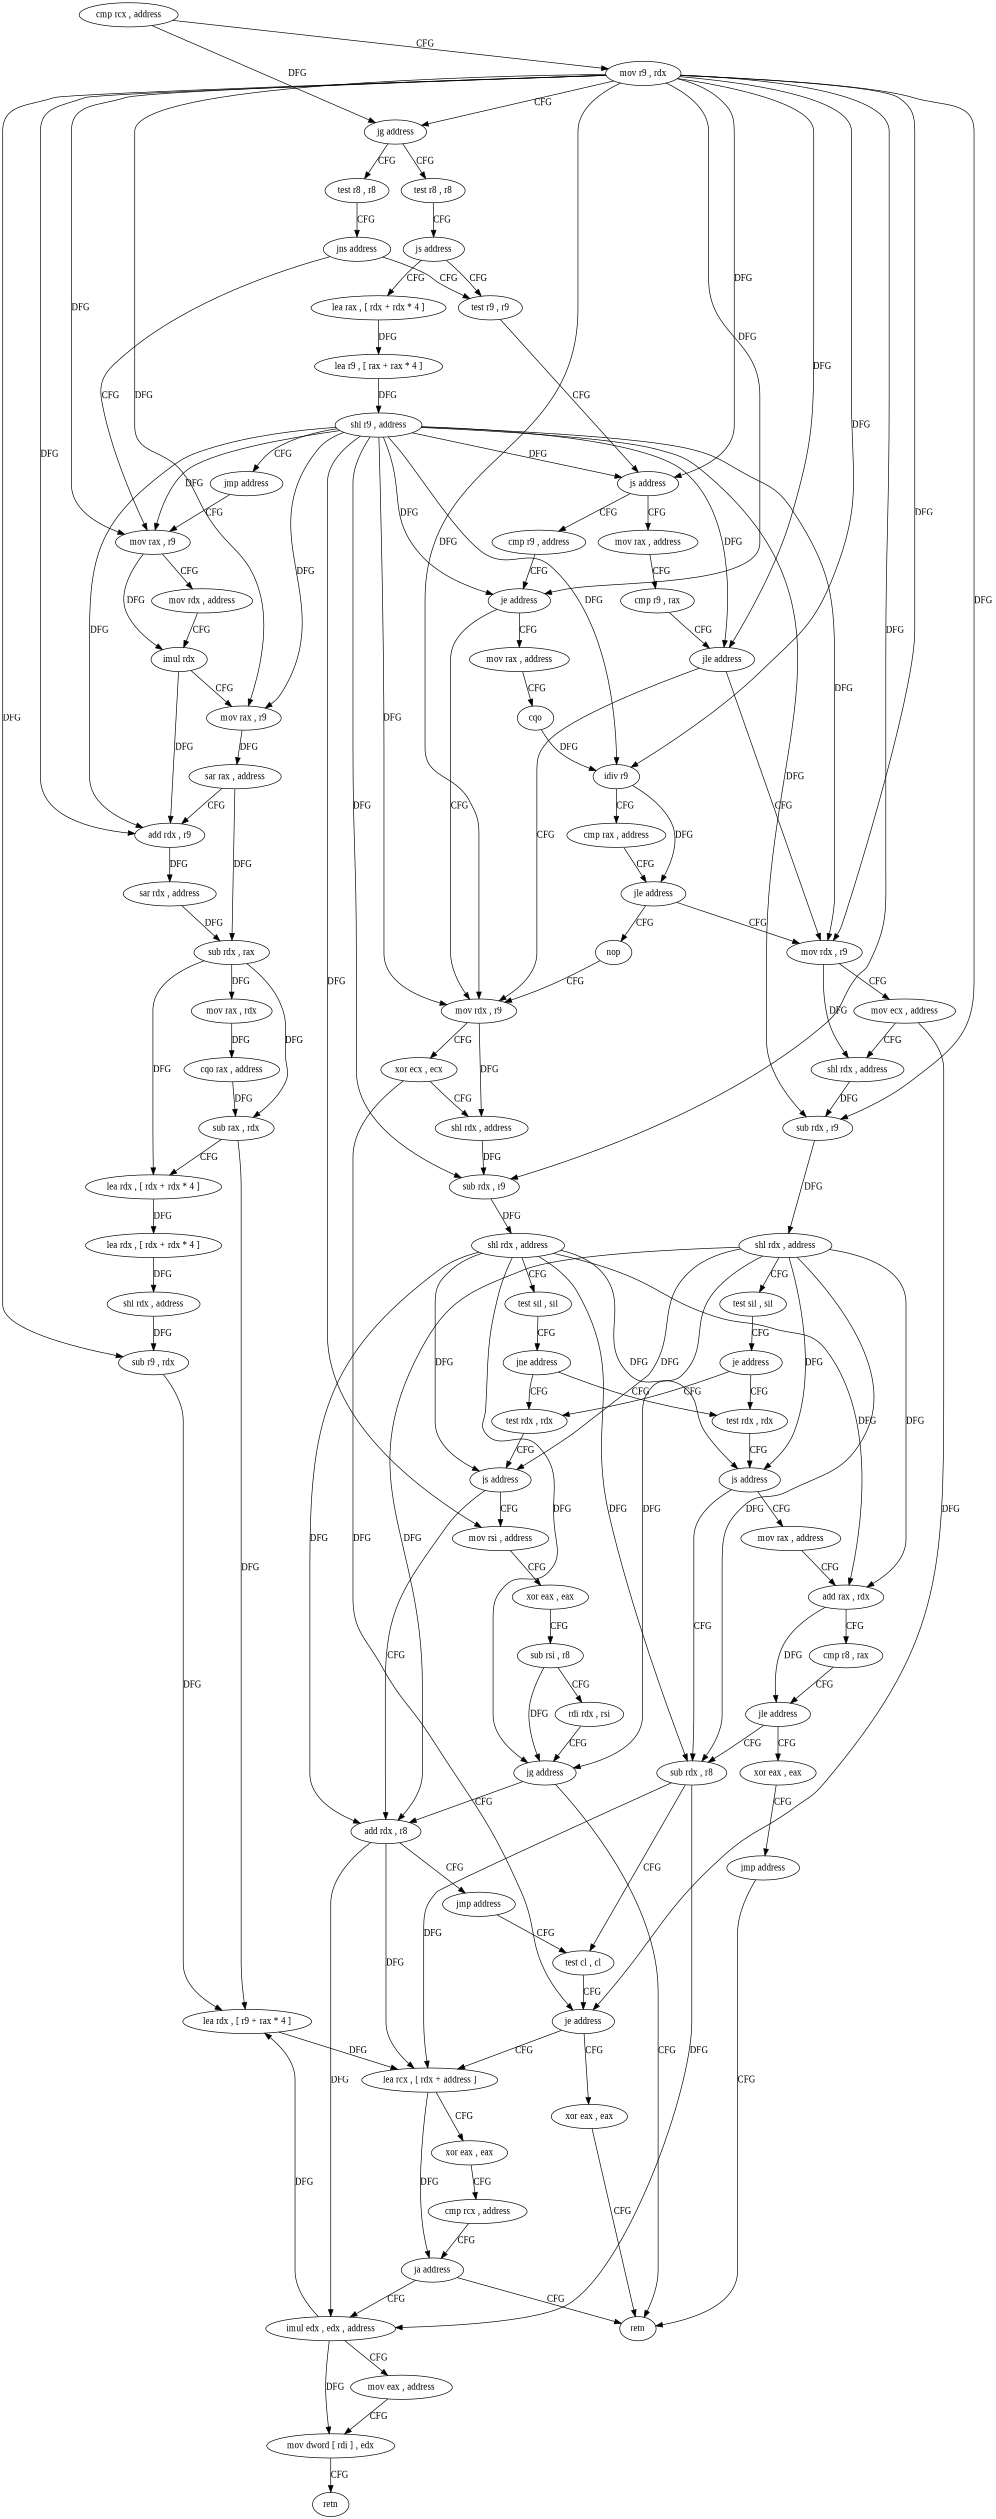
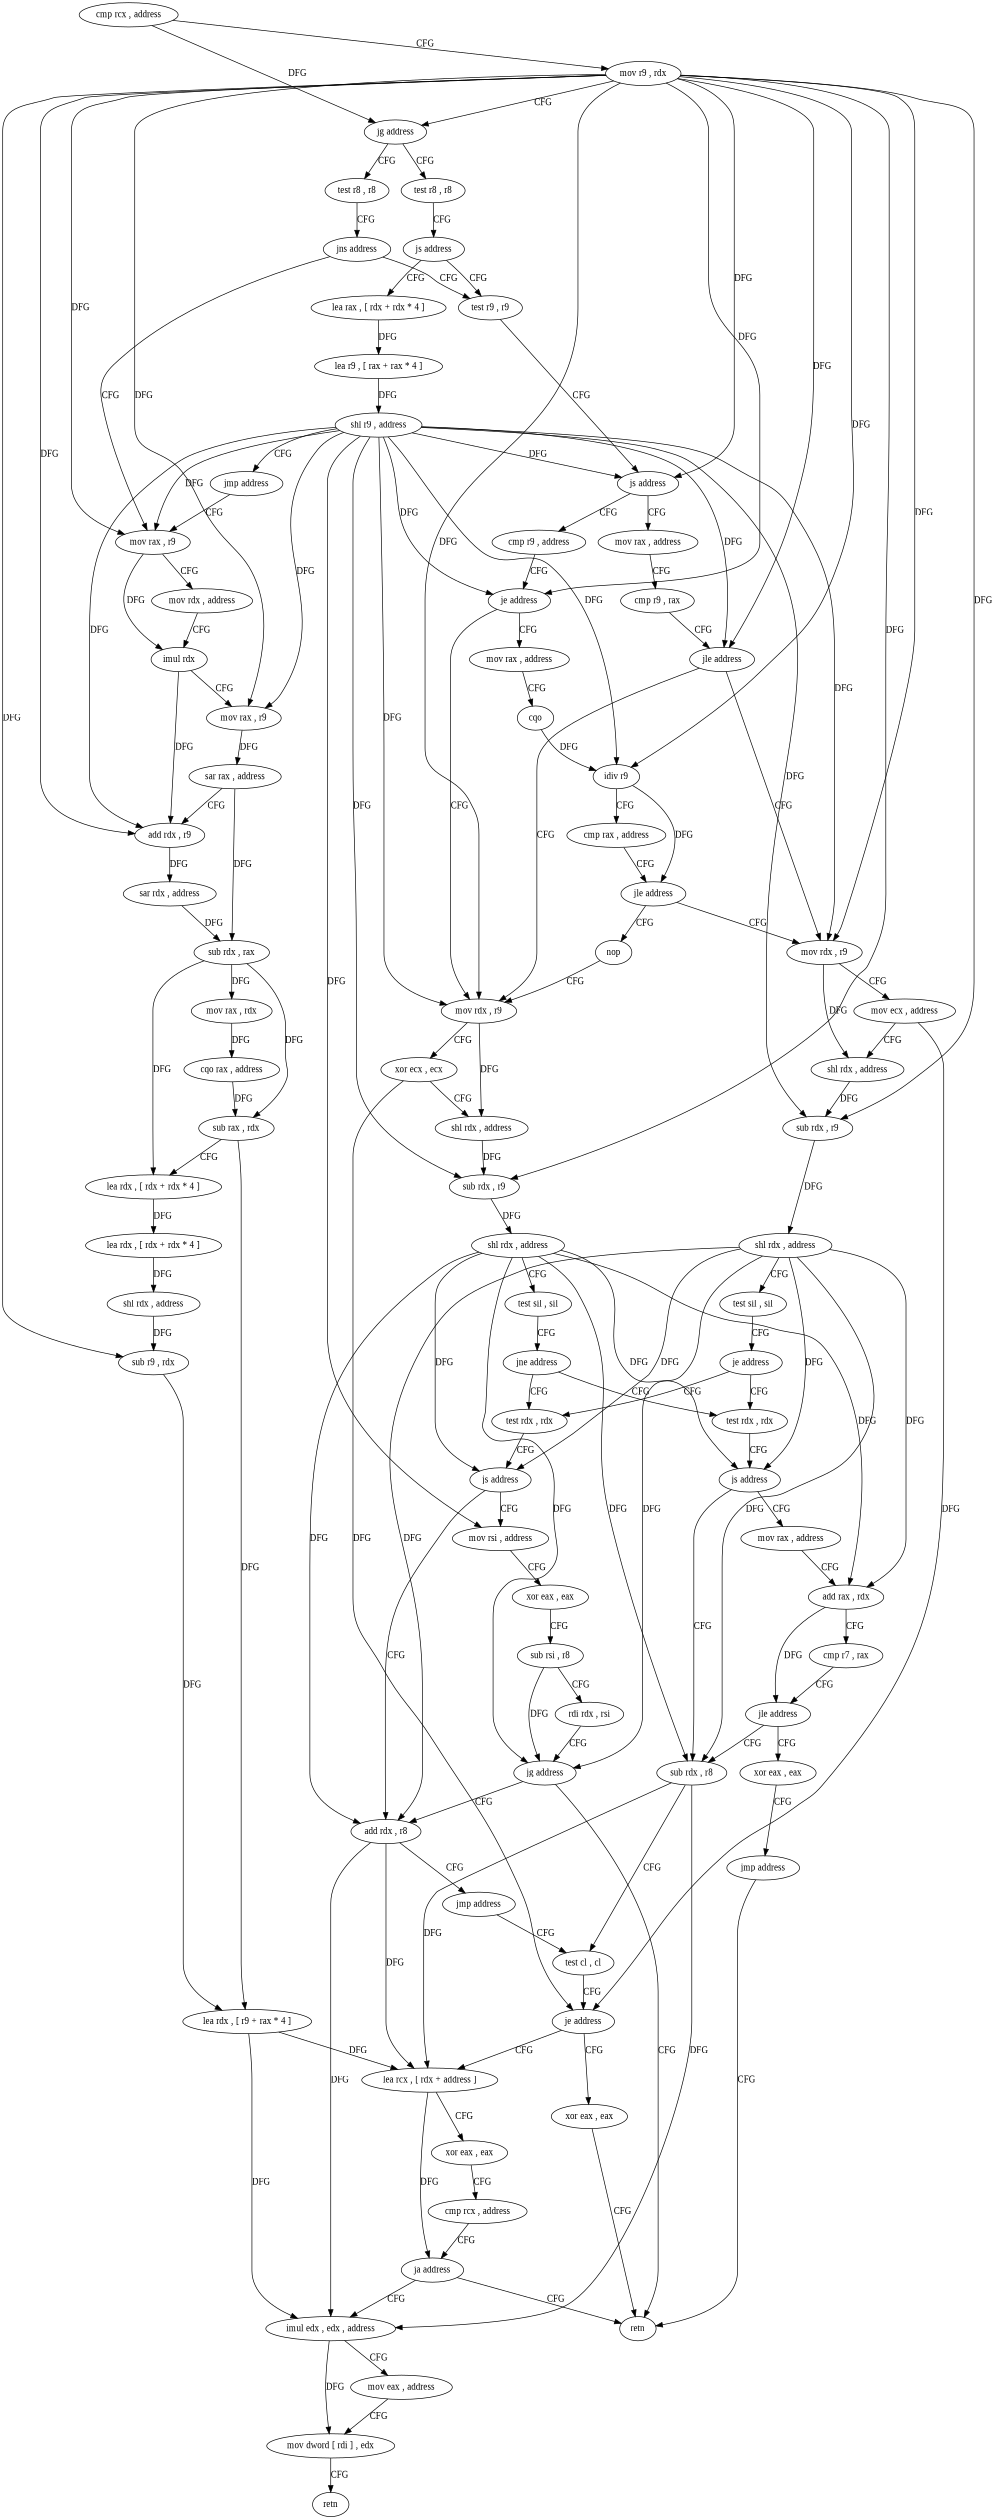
(846, 1656) -> (846, 1656)
(295, 2176) -> (252, 2184)
